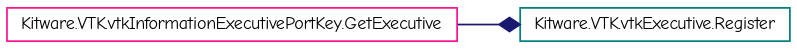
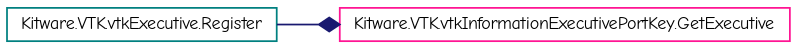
(478, 25) -> (298, 25)
